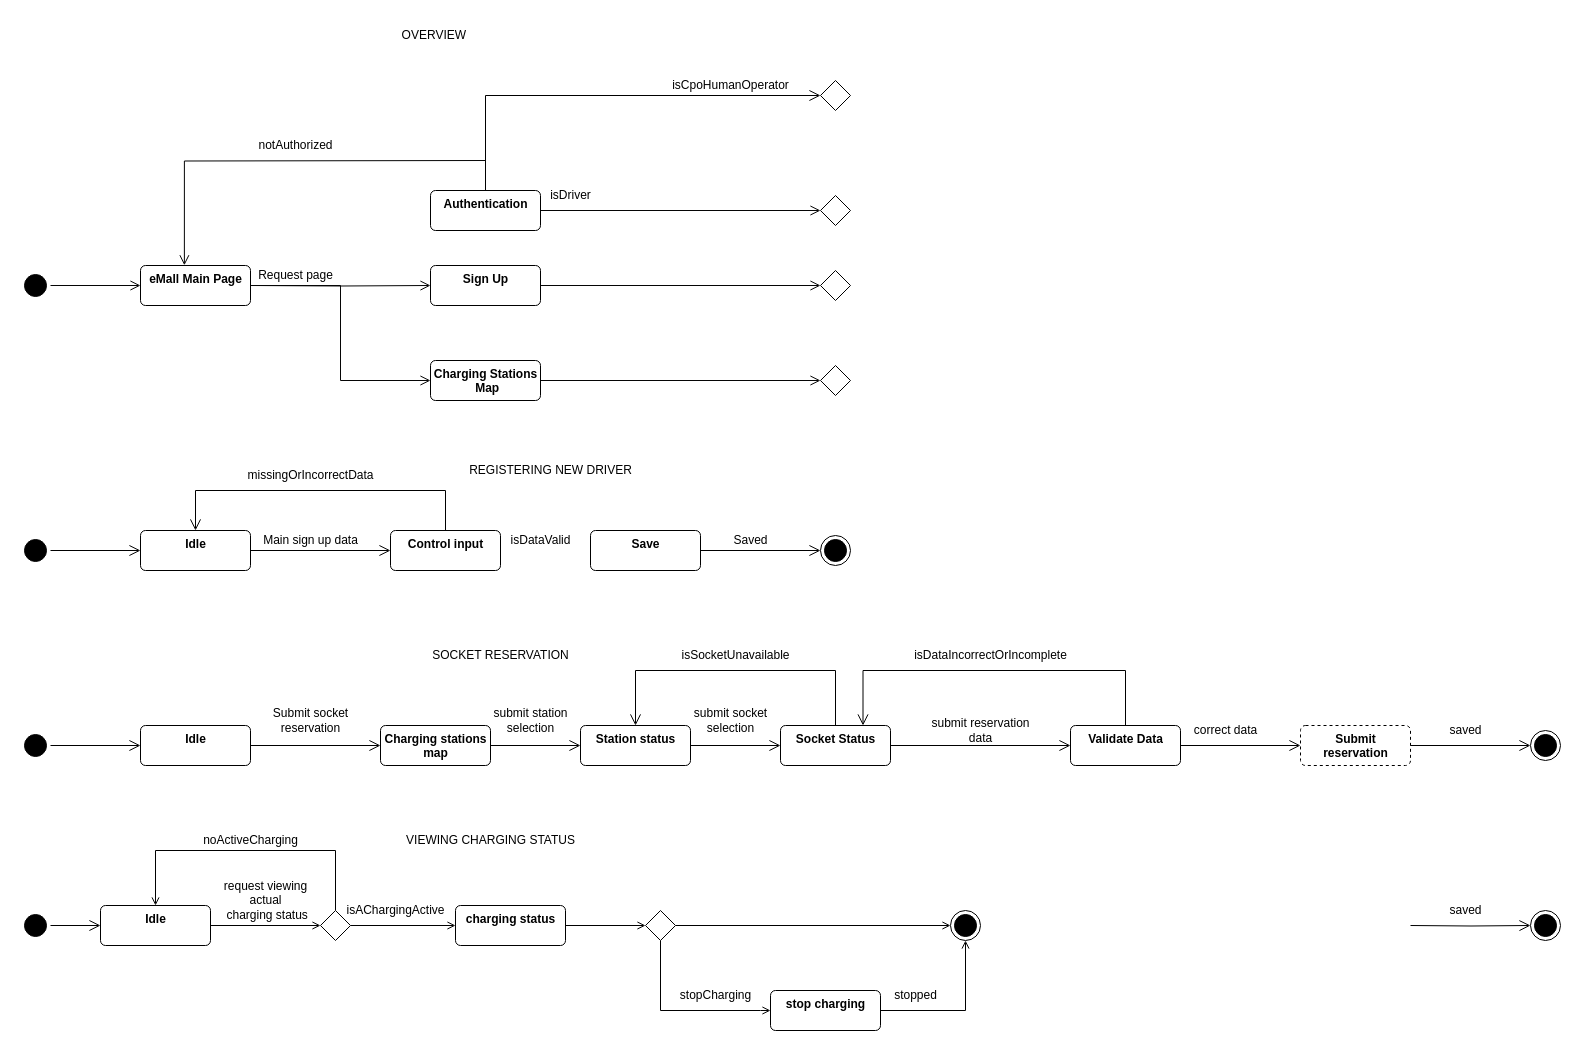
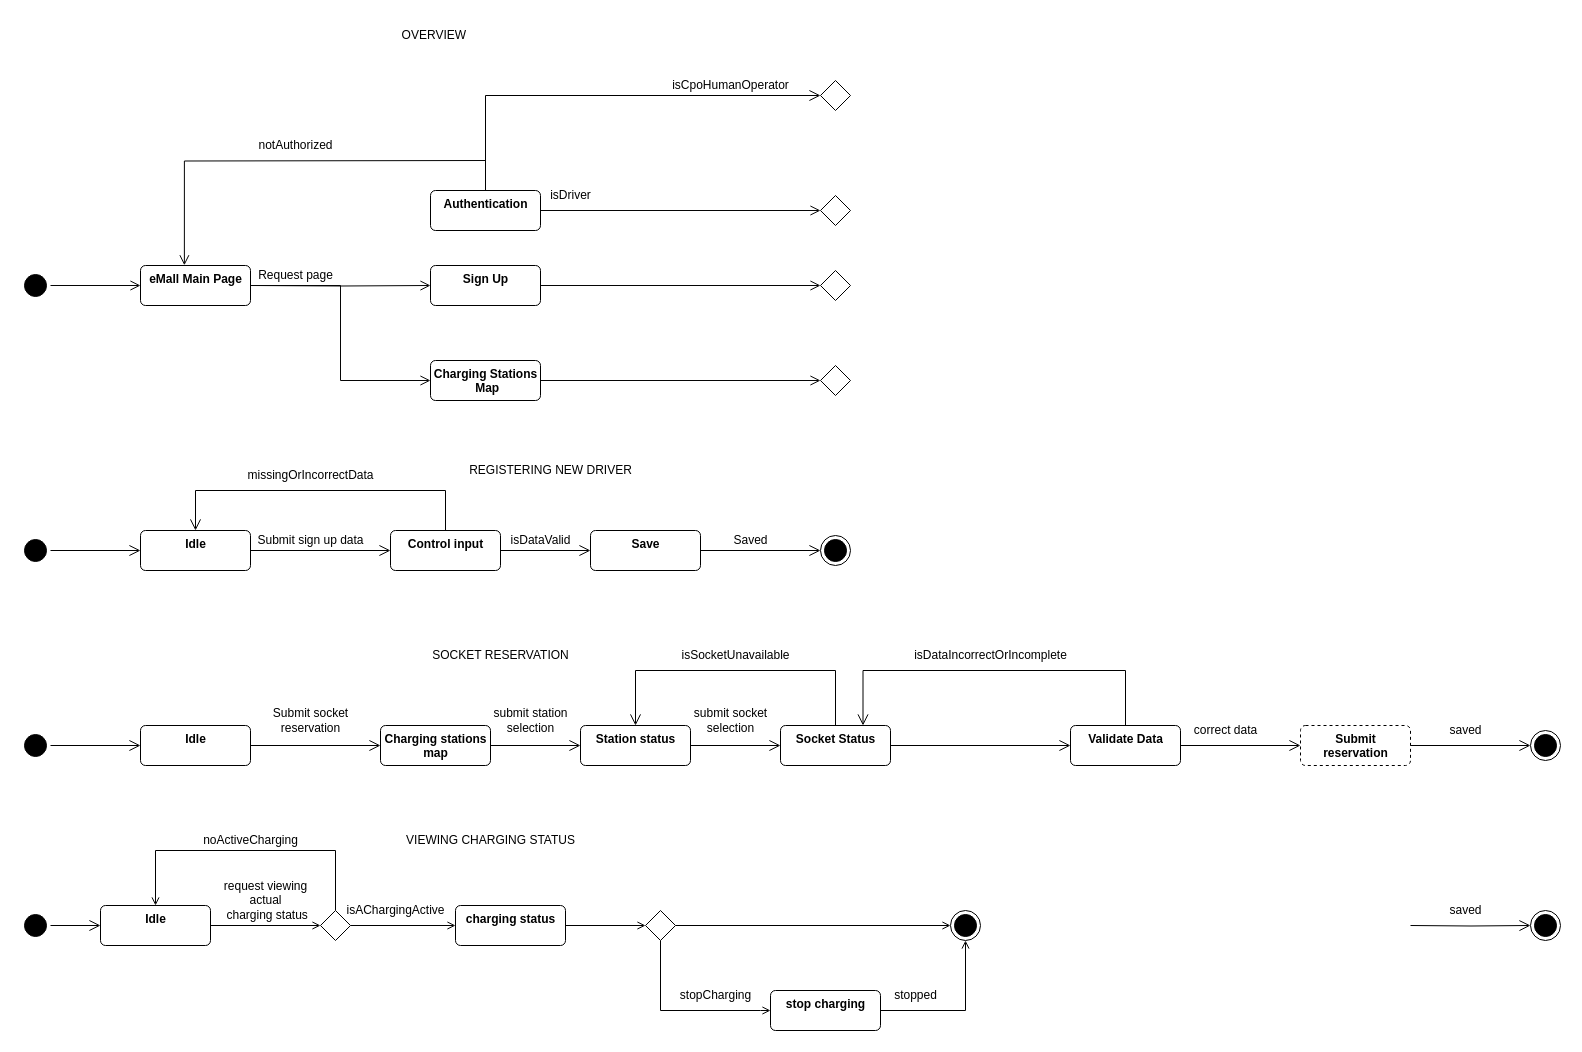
(311, 541) -> (311, 541)
none -> (544, 551)
(981, 731) -> none
